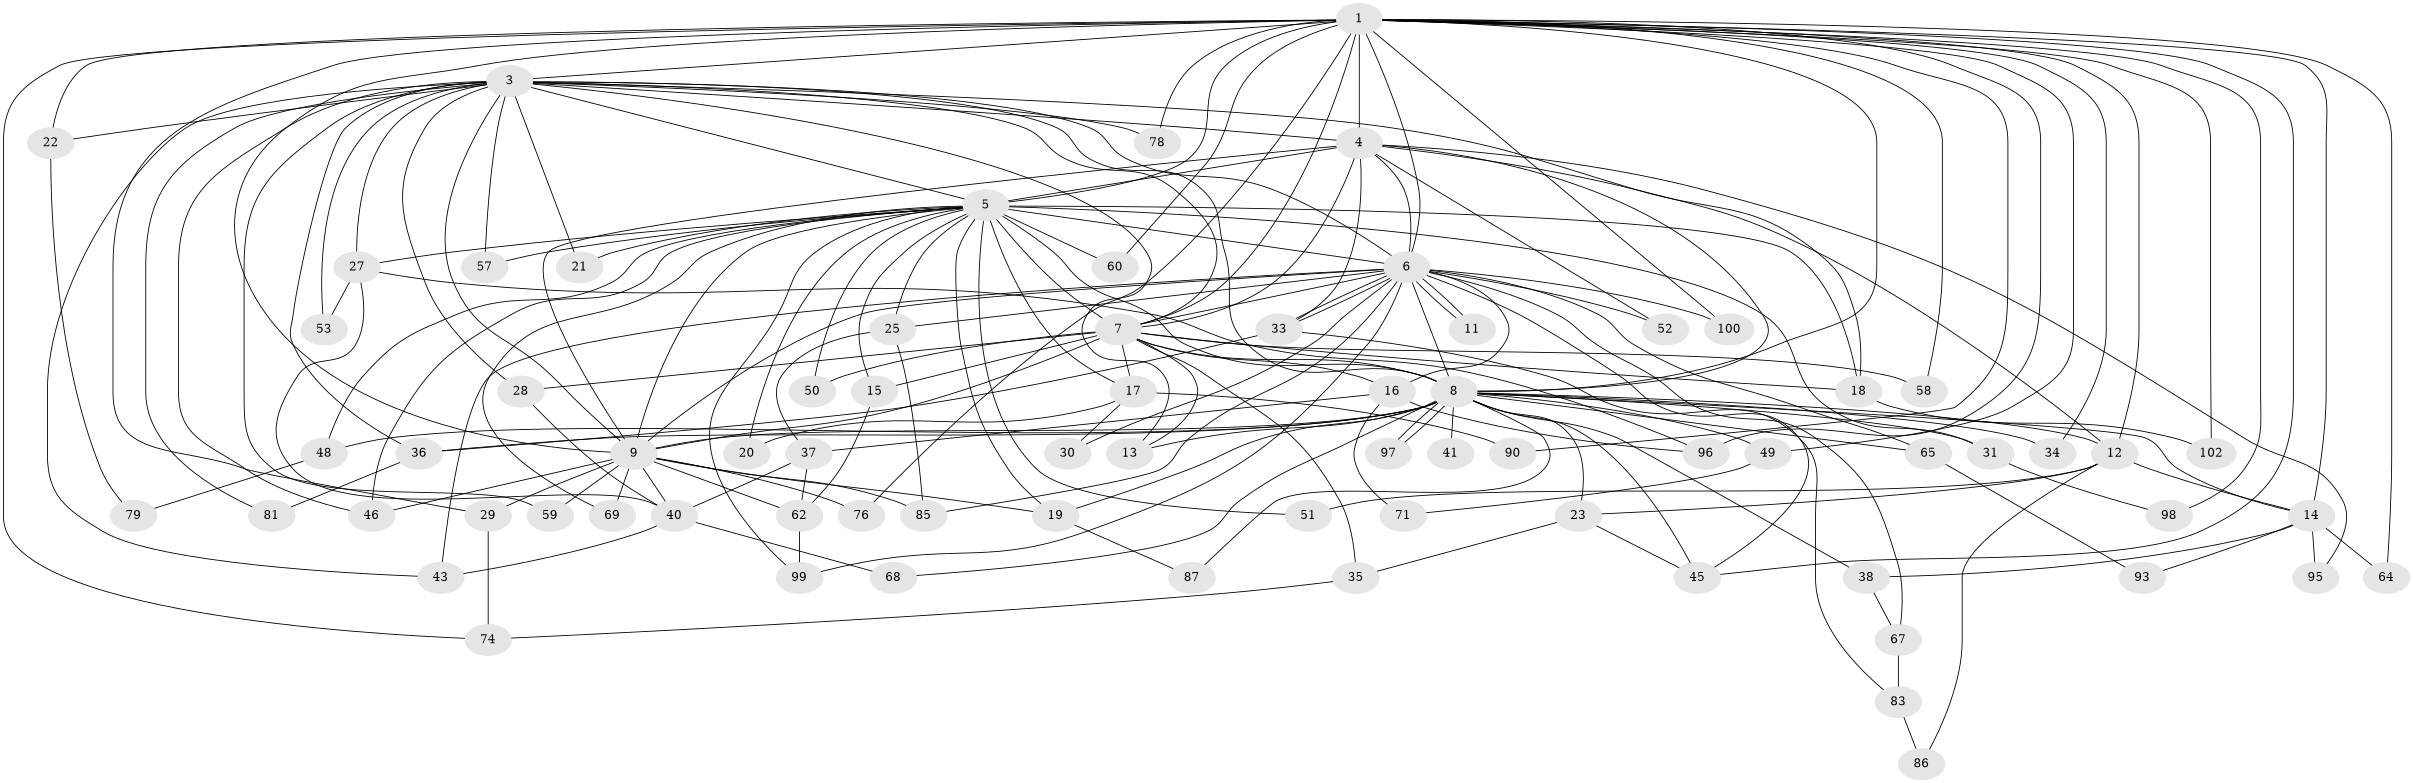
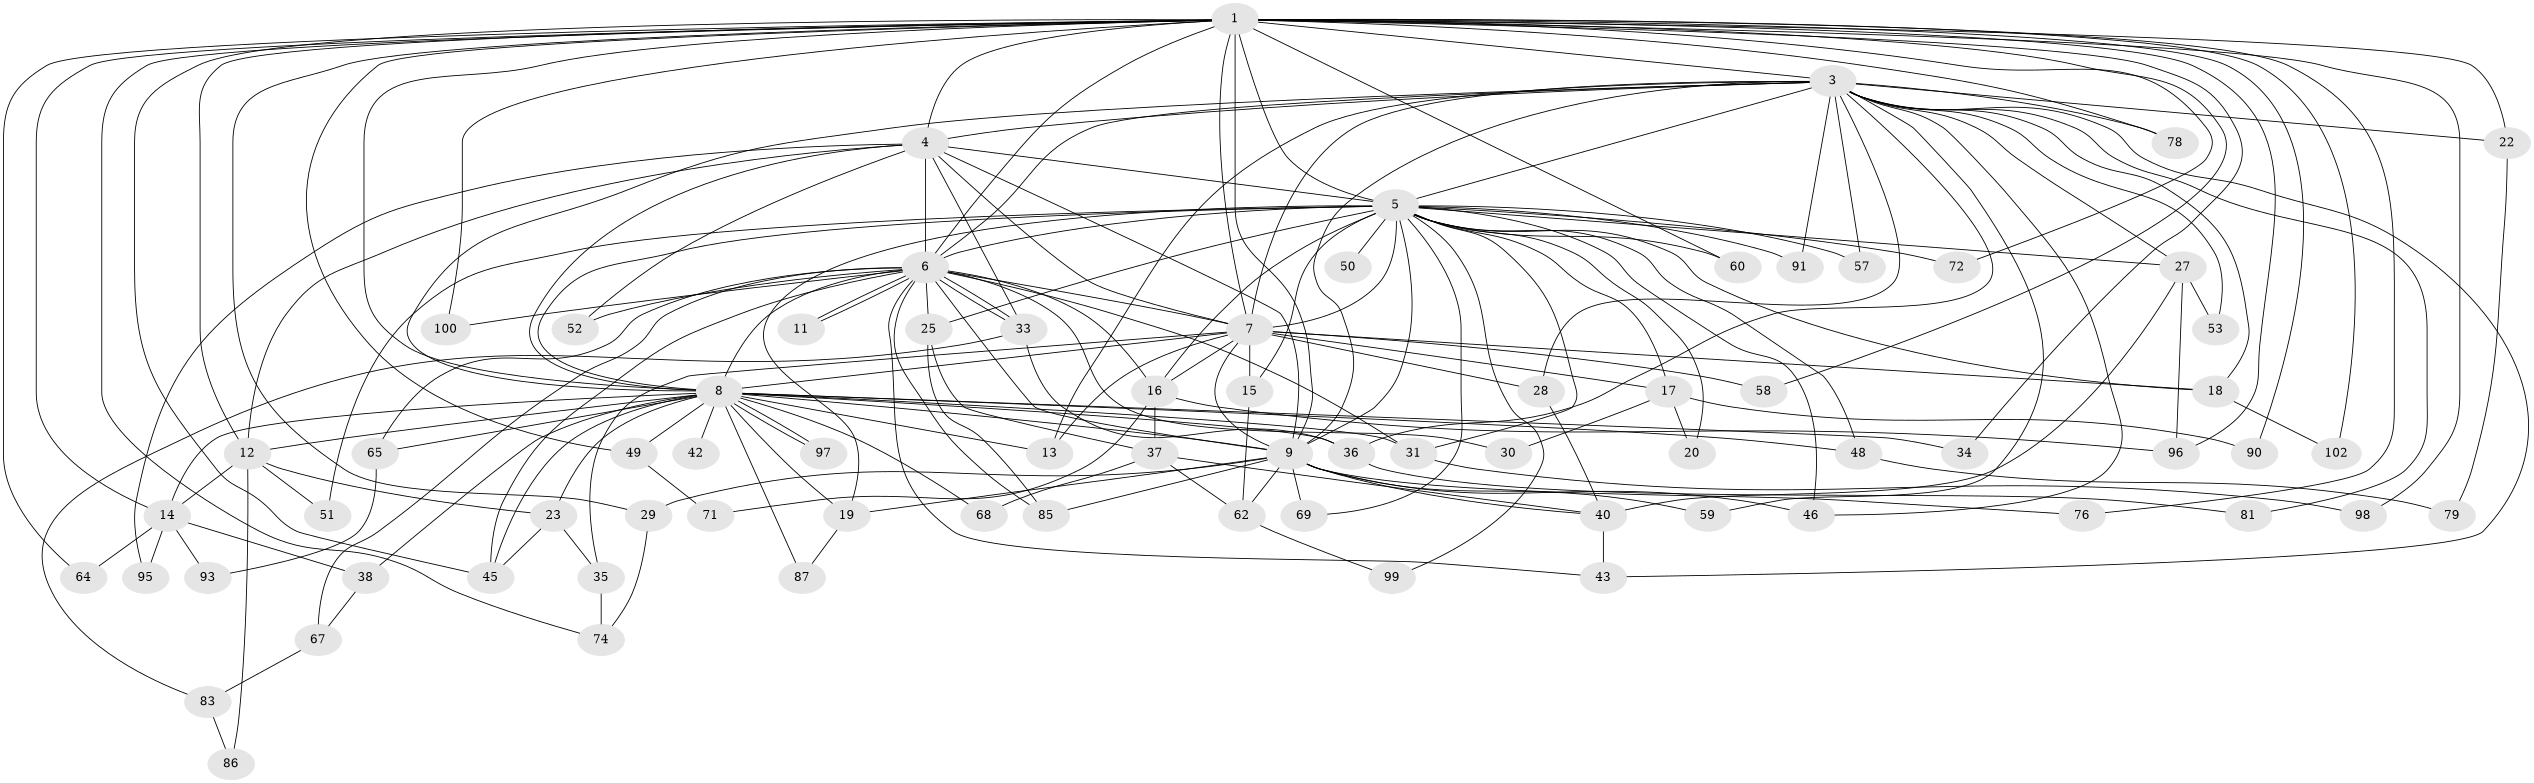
(580, 267) -> (1800, 267)
none -> (1957, 267)
none -> (1252, 283)
(928, 355) -> none
(1451, 454) -> (696, 454)
(1170, 499) -> (1170, 331)
(784, 547) -> (1068, 483)
